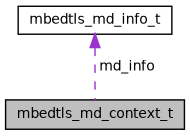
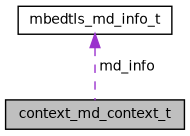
(95, 115) -> (95, 115)
